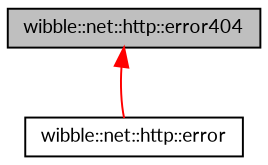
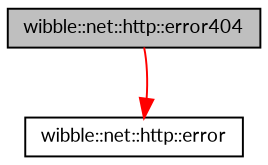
(121, 93) -> (147, 73)
